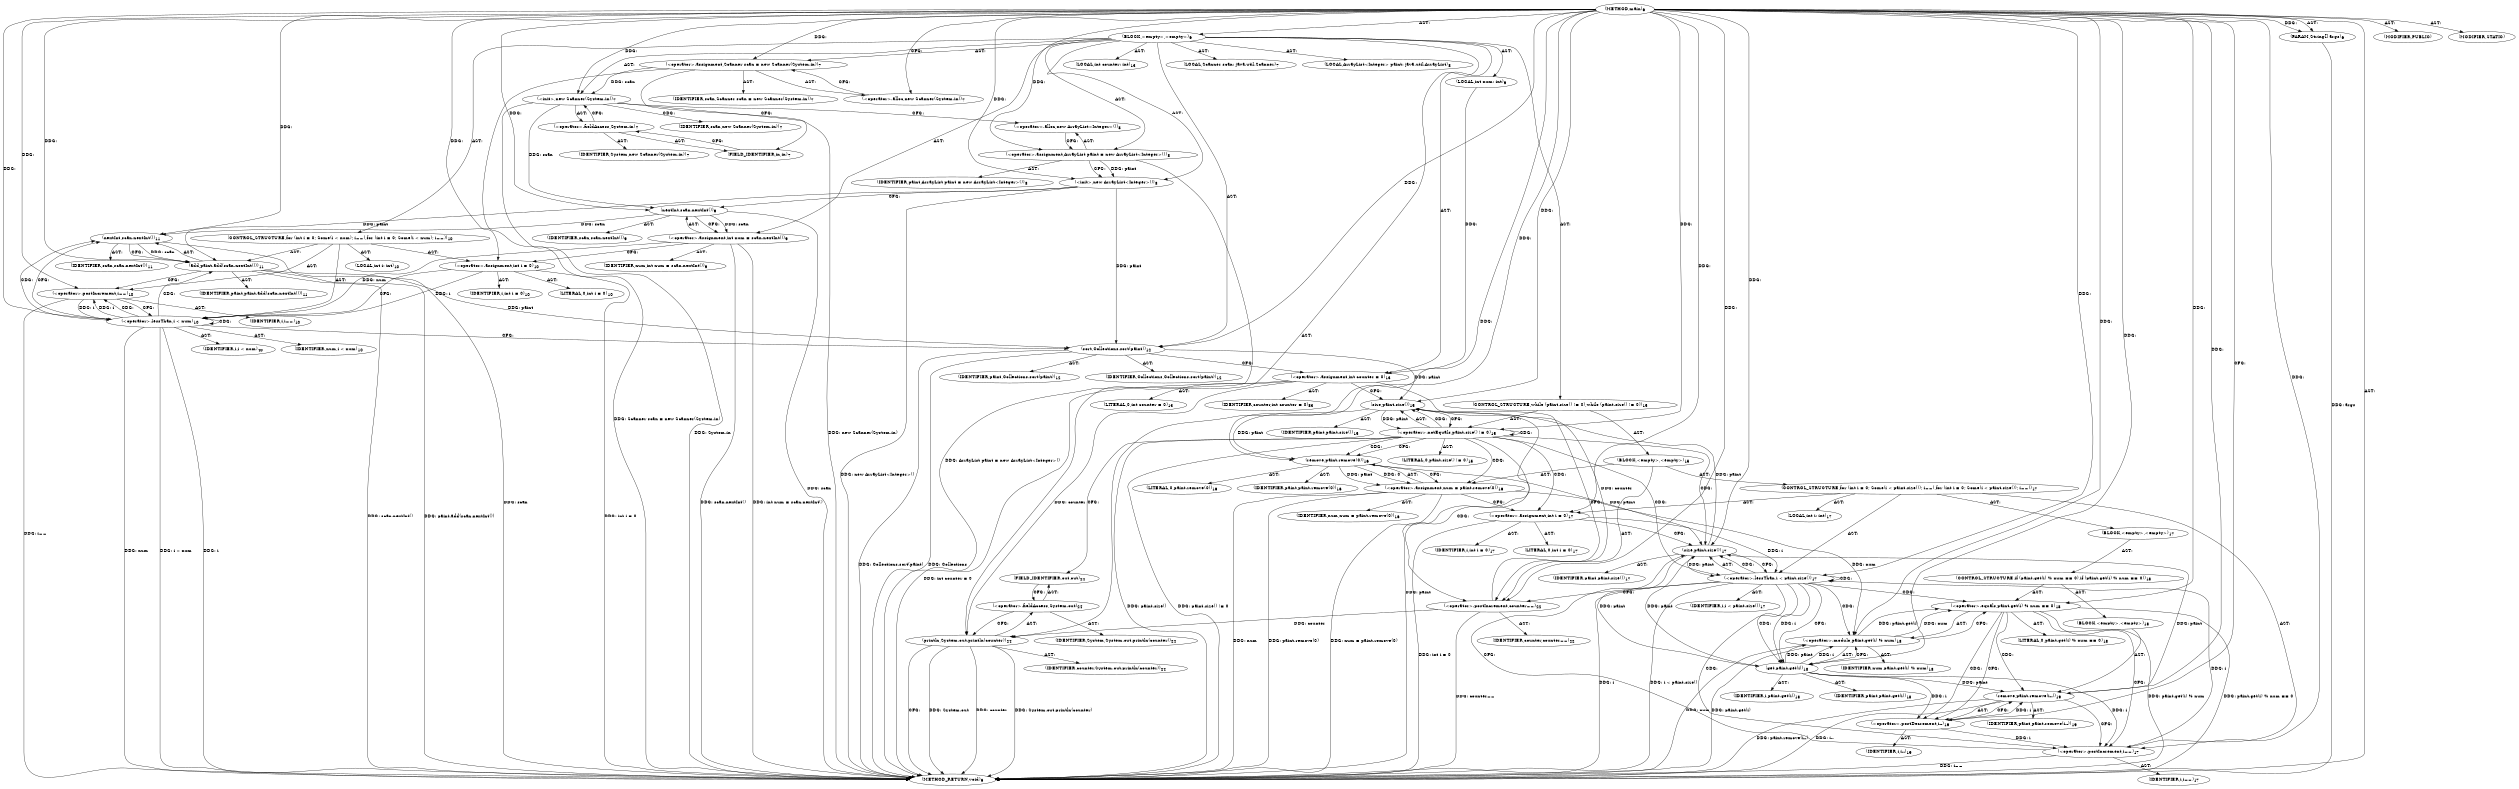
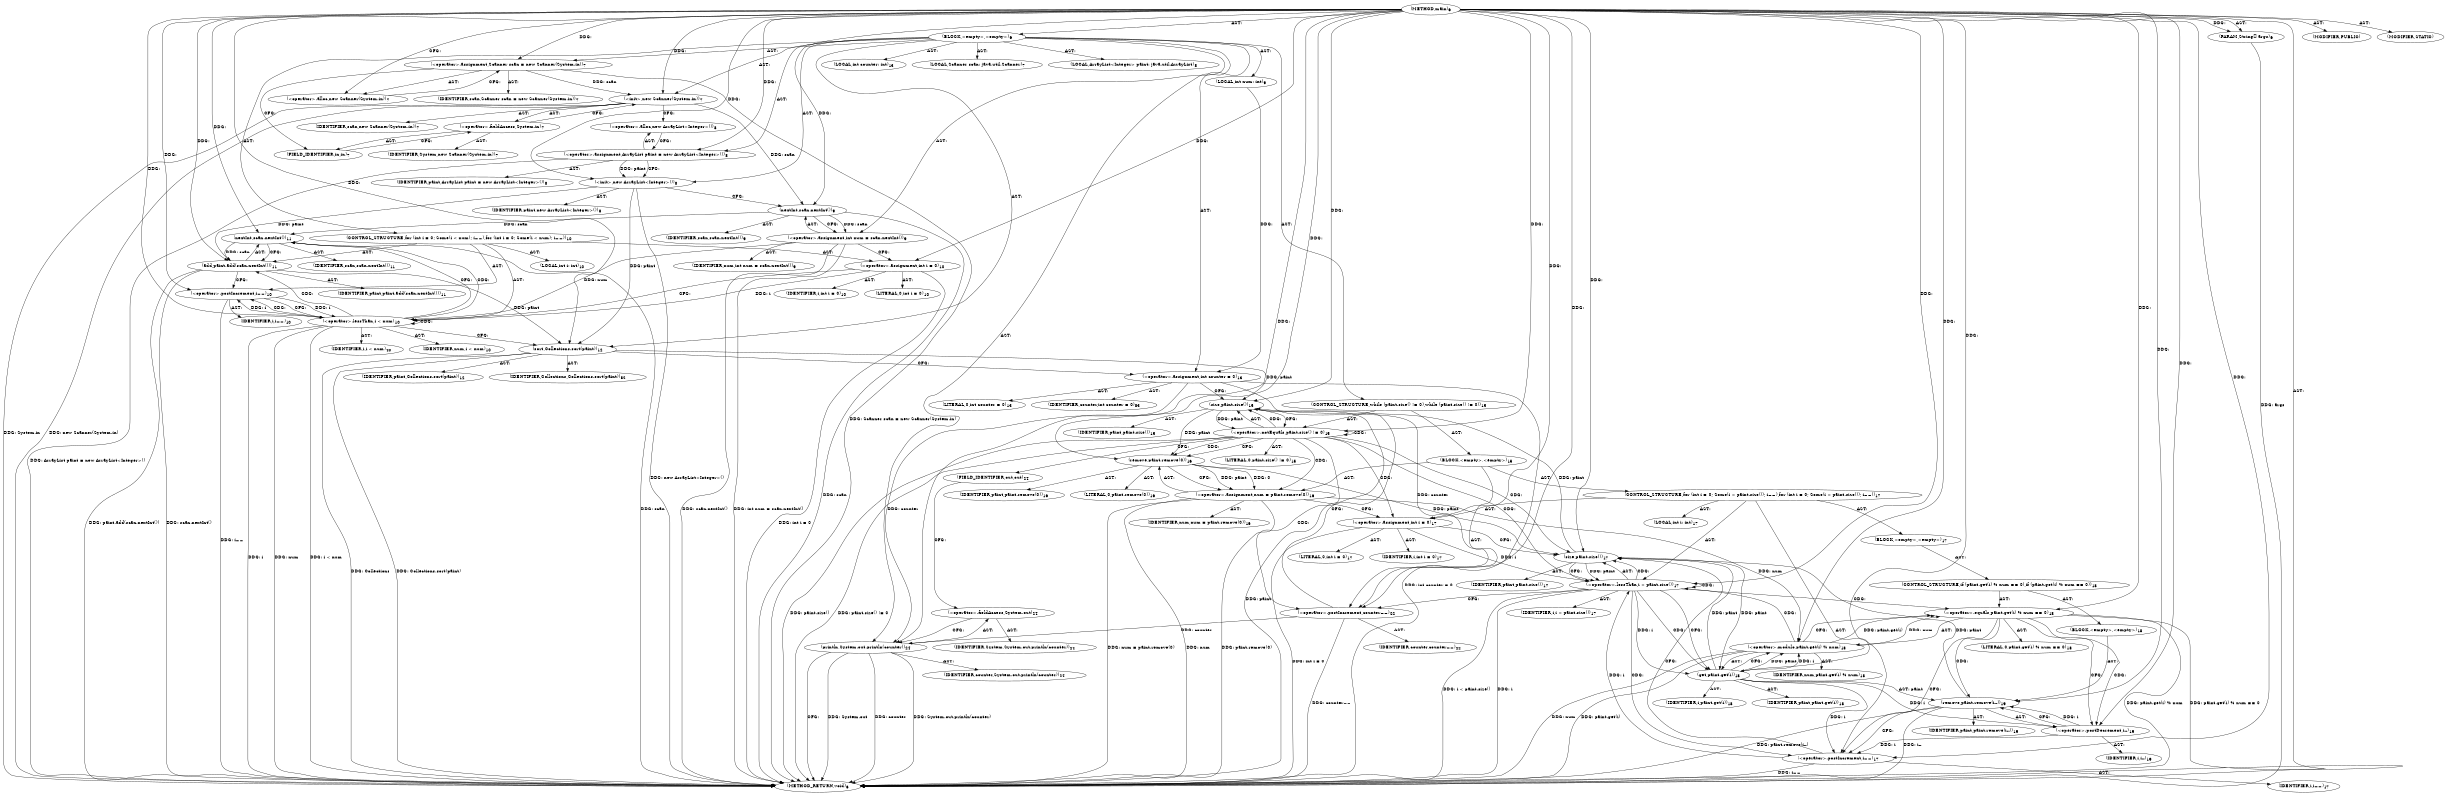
(670, 113) -> (525, 113)
none -> (547, 211)
(2241, 363) -> (2186, 363)
(1219, 377) -> (623, 377)
(1047, 594) -> none
(1838, 599) -> (1752, 598)
(1975, 682) -> (1911, 689)
